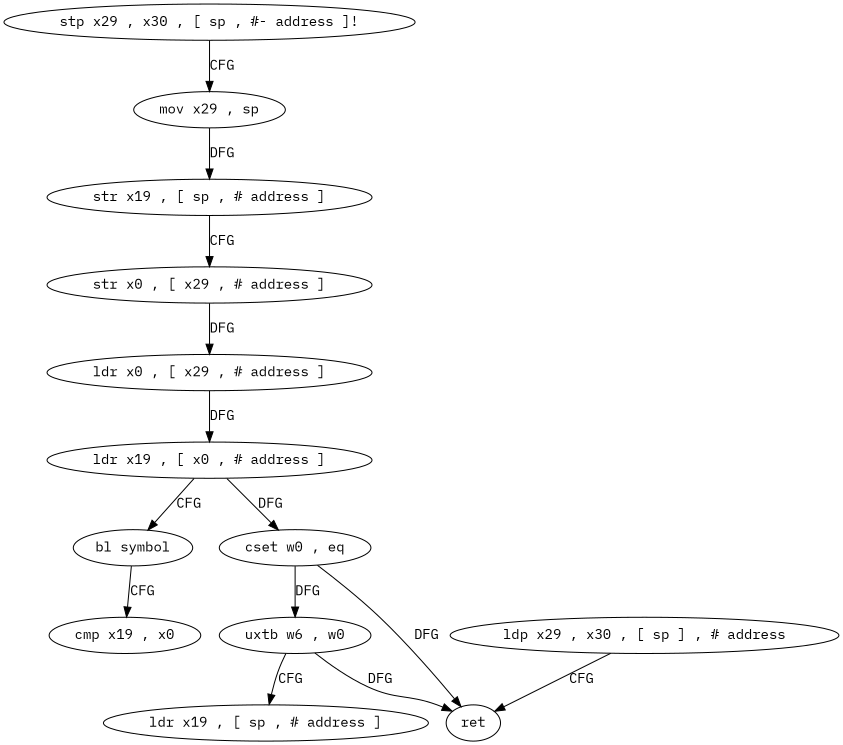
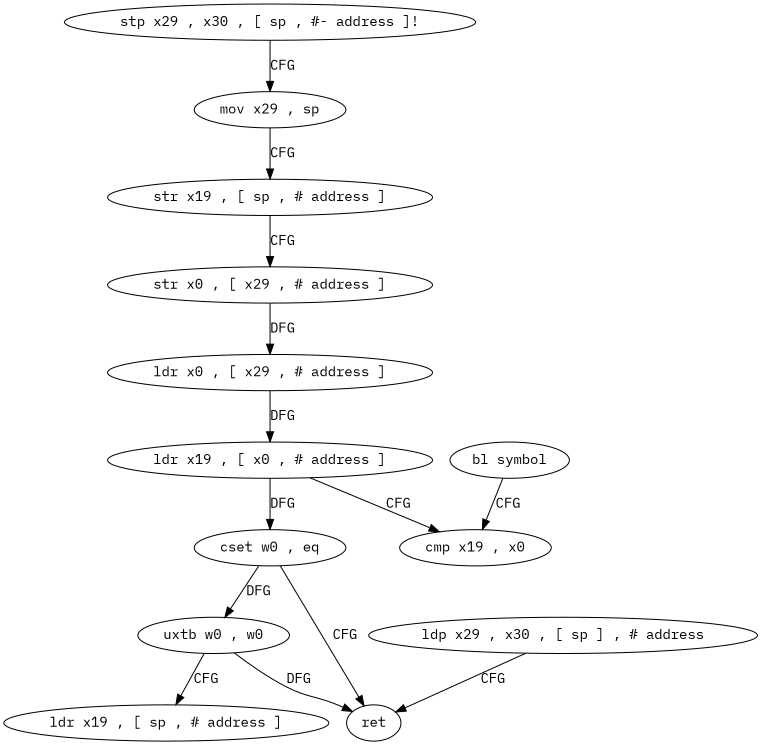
(222, 154) -> (283, 154)
(174, 500) -> (370, 503)
(295, 635) -> (214, 635)
(427, 635) -> (345, 635)
